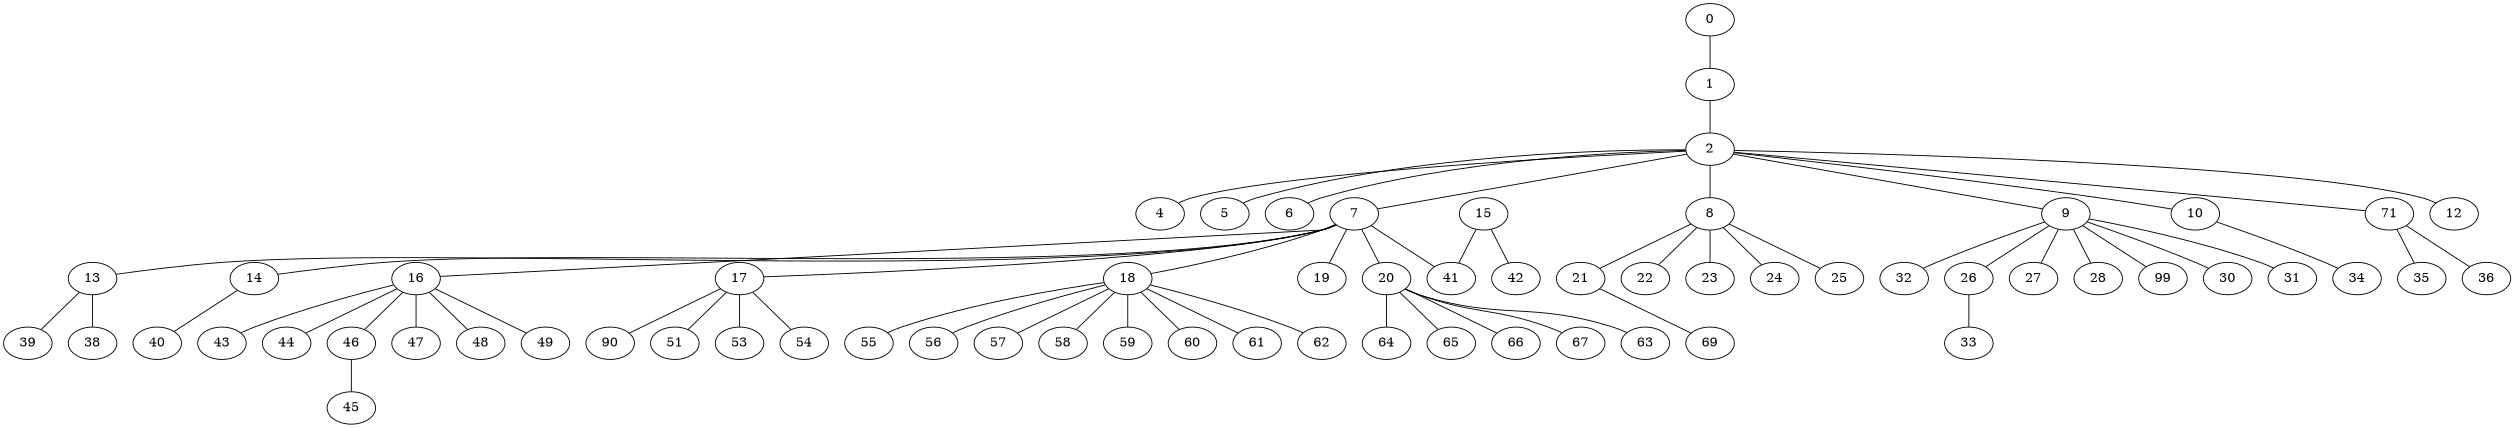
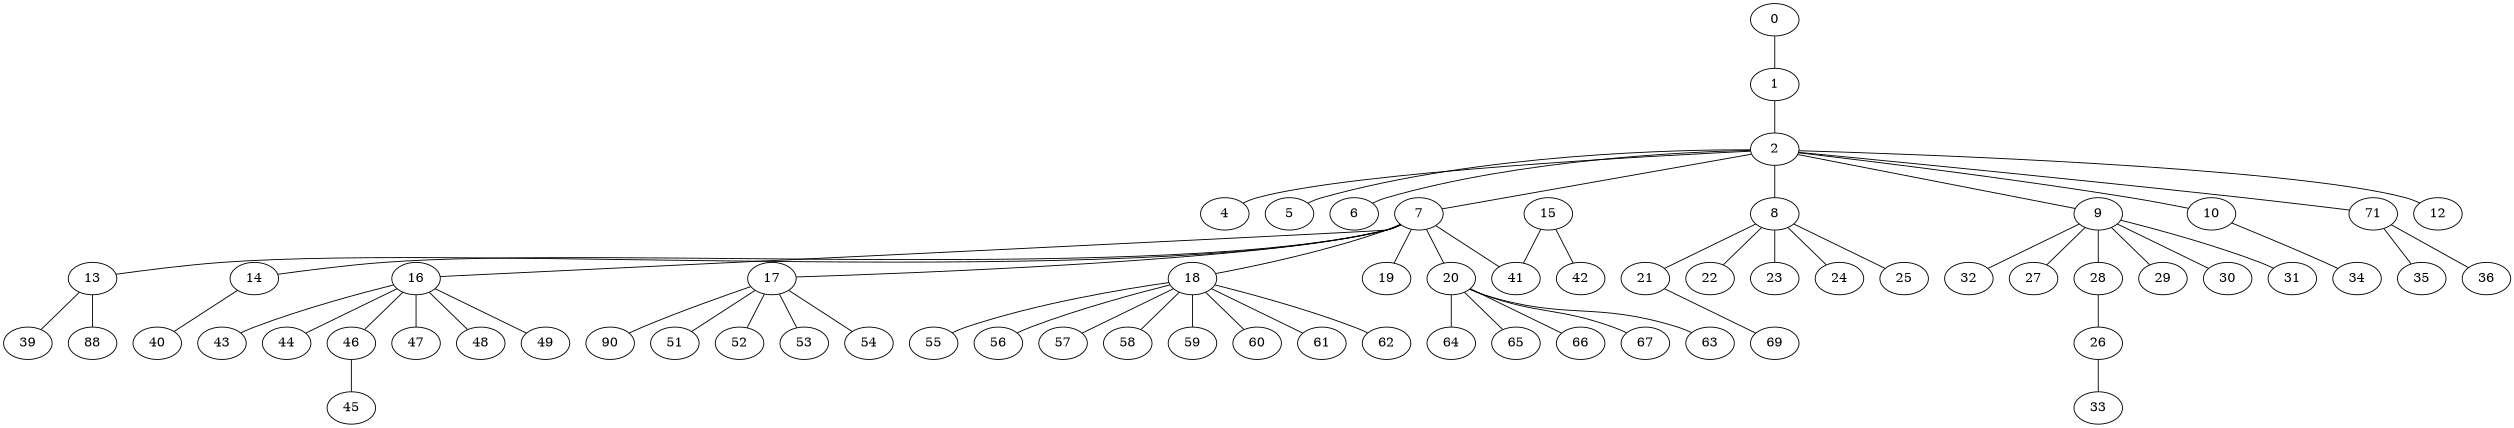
(2017, 246) -> (2098, 311)
(2163, 279) -> (2163, 279)
(93, 343) -> (93, 343)
none -> (740, 343)
